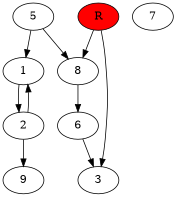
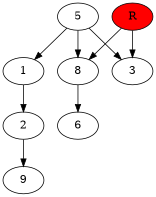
(153, 17) -> none
(29, 102) -> none
(87, 149) -> (102, 41)
